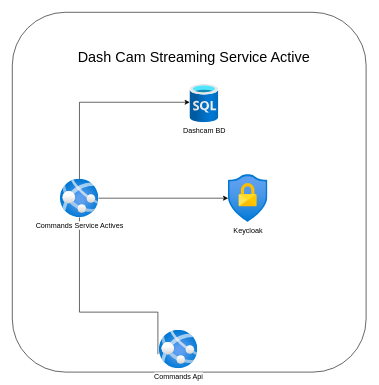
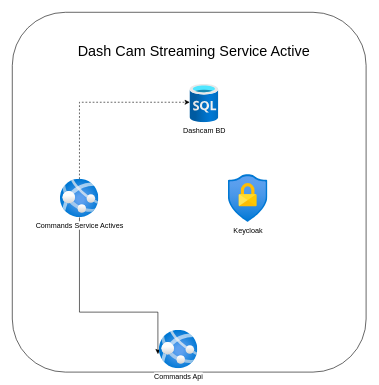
(194, 57) -> (194, 51)
(94, 102) -> (94, 102)
(222, 198) -> none
(158, 350) -> (158, 349)
